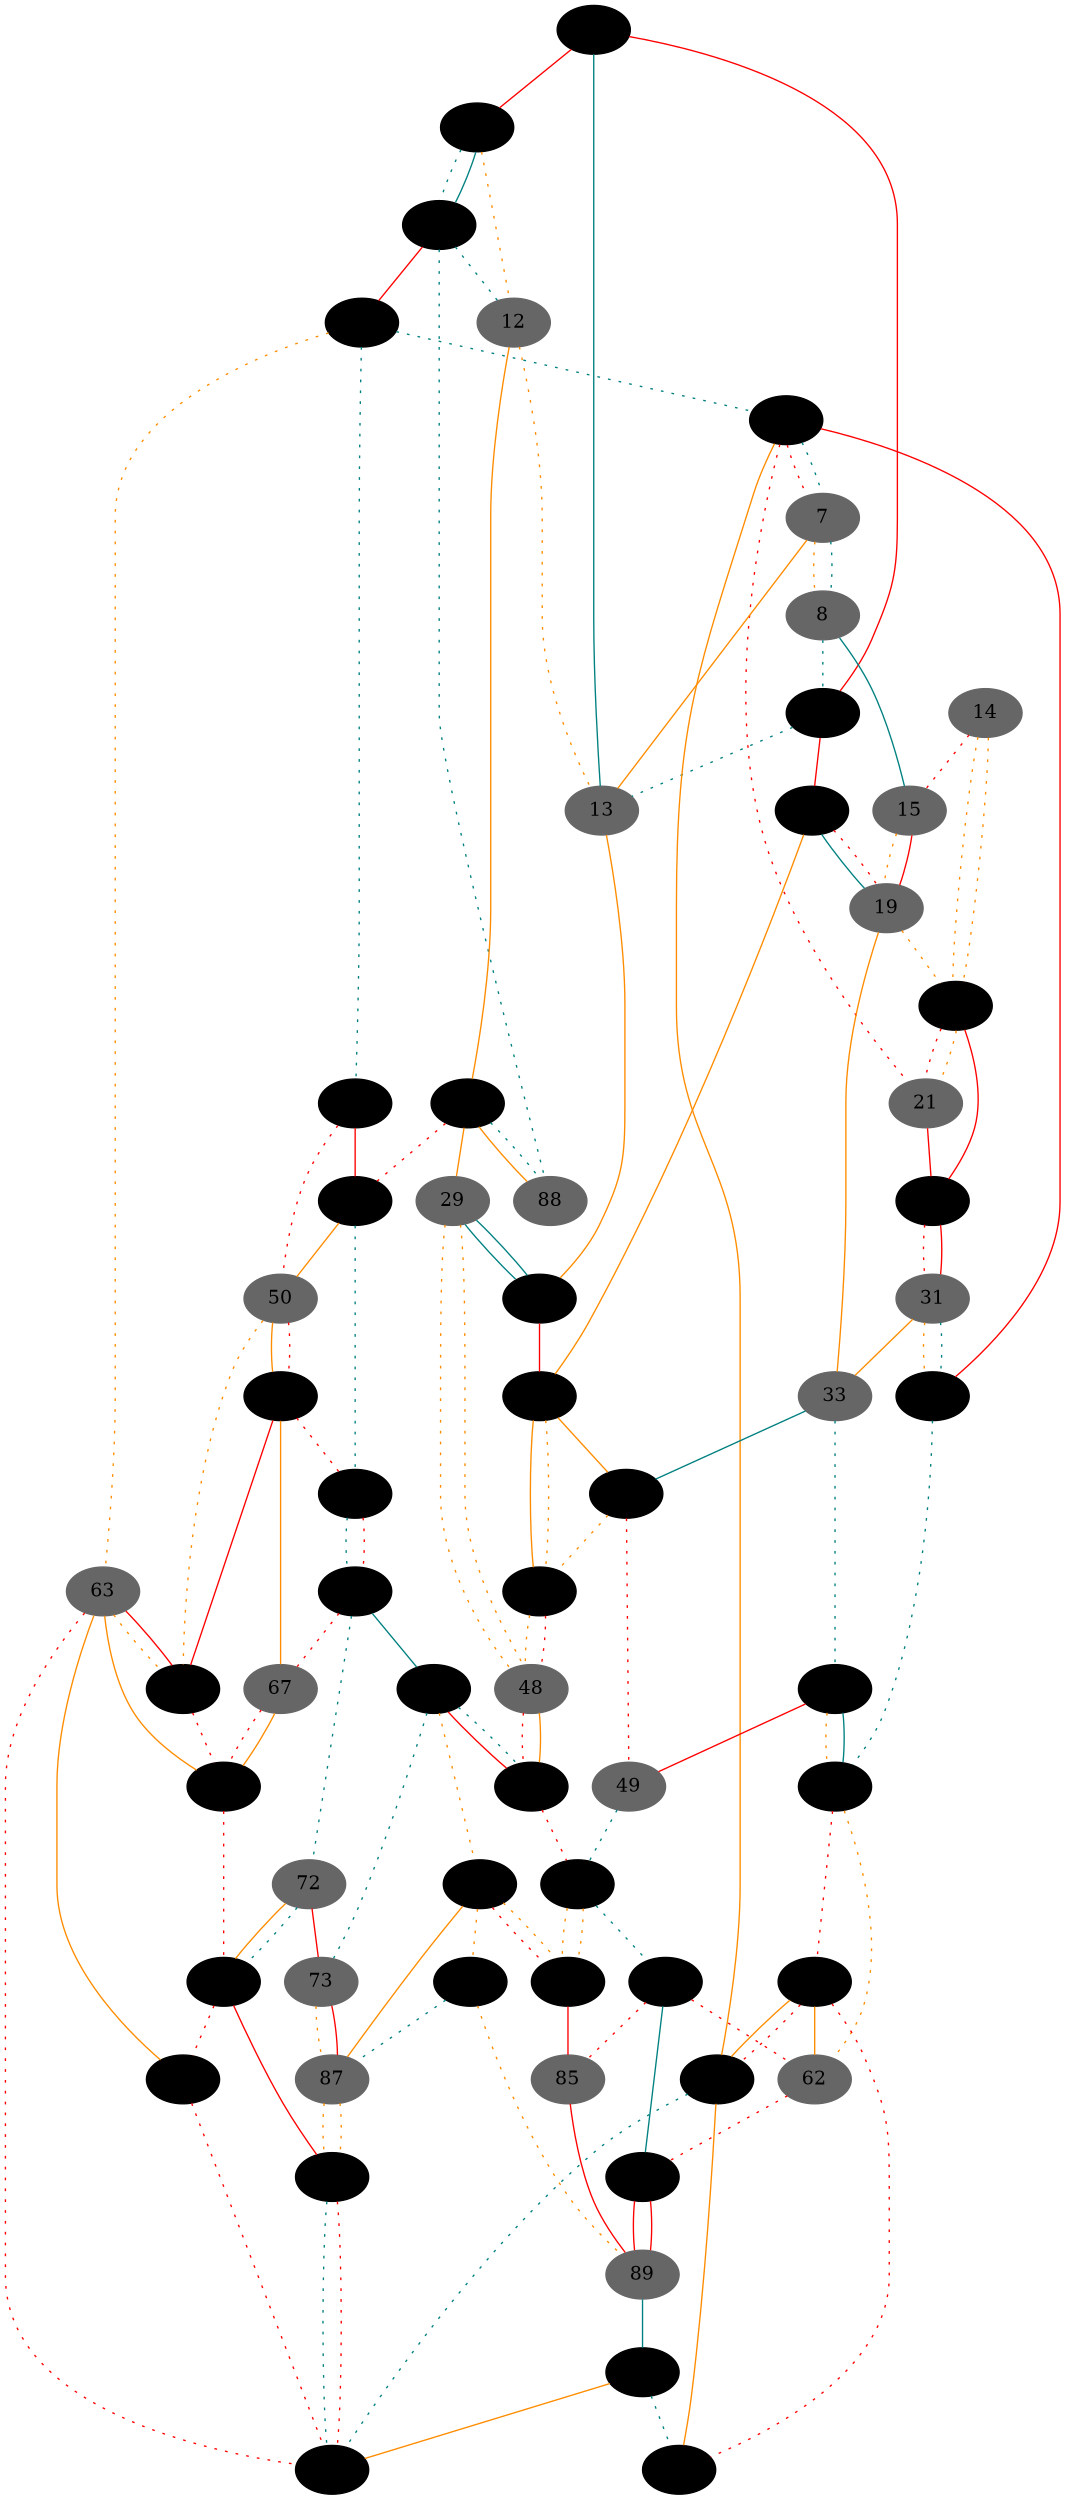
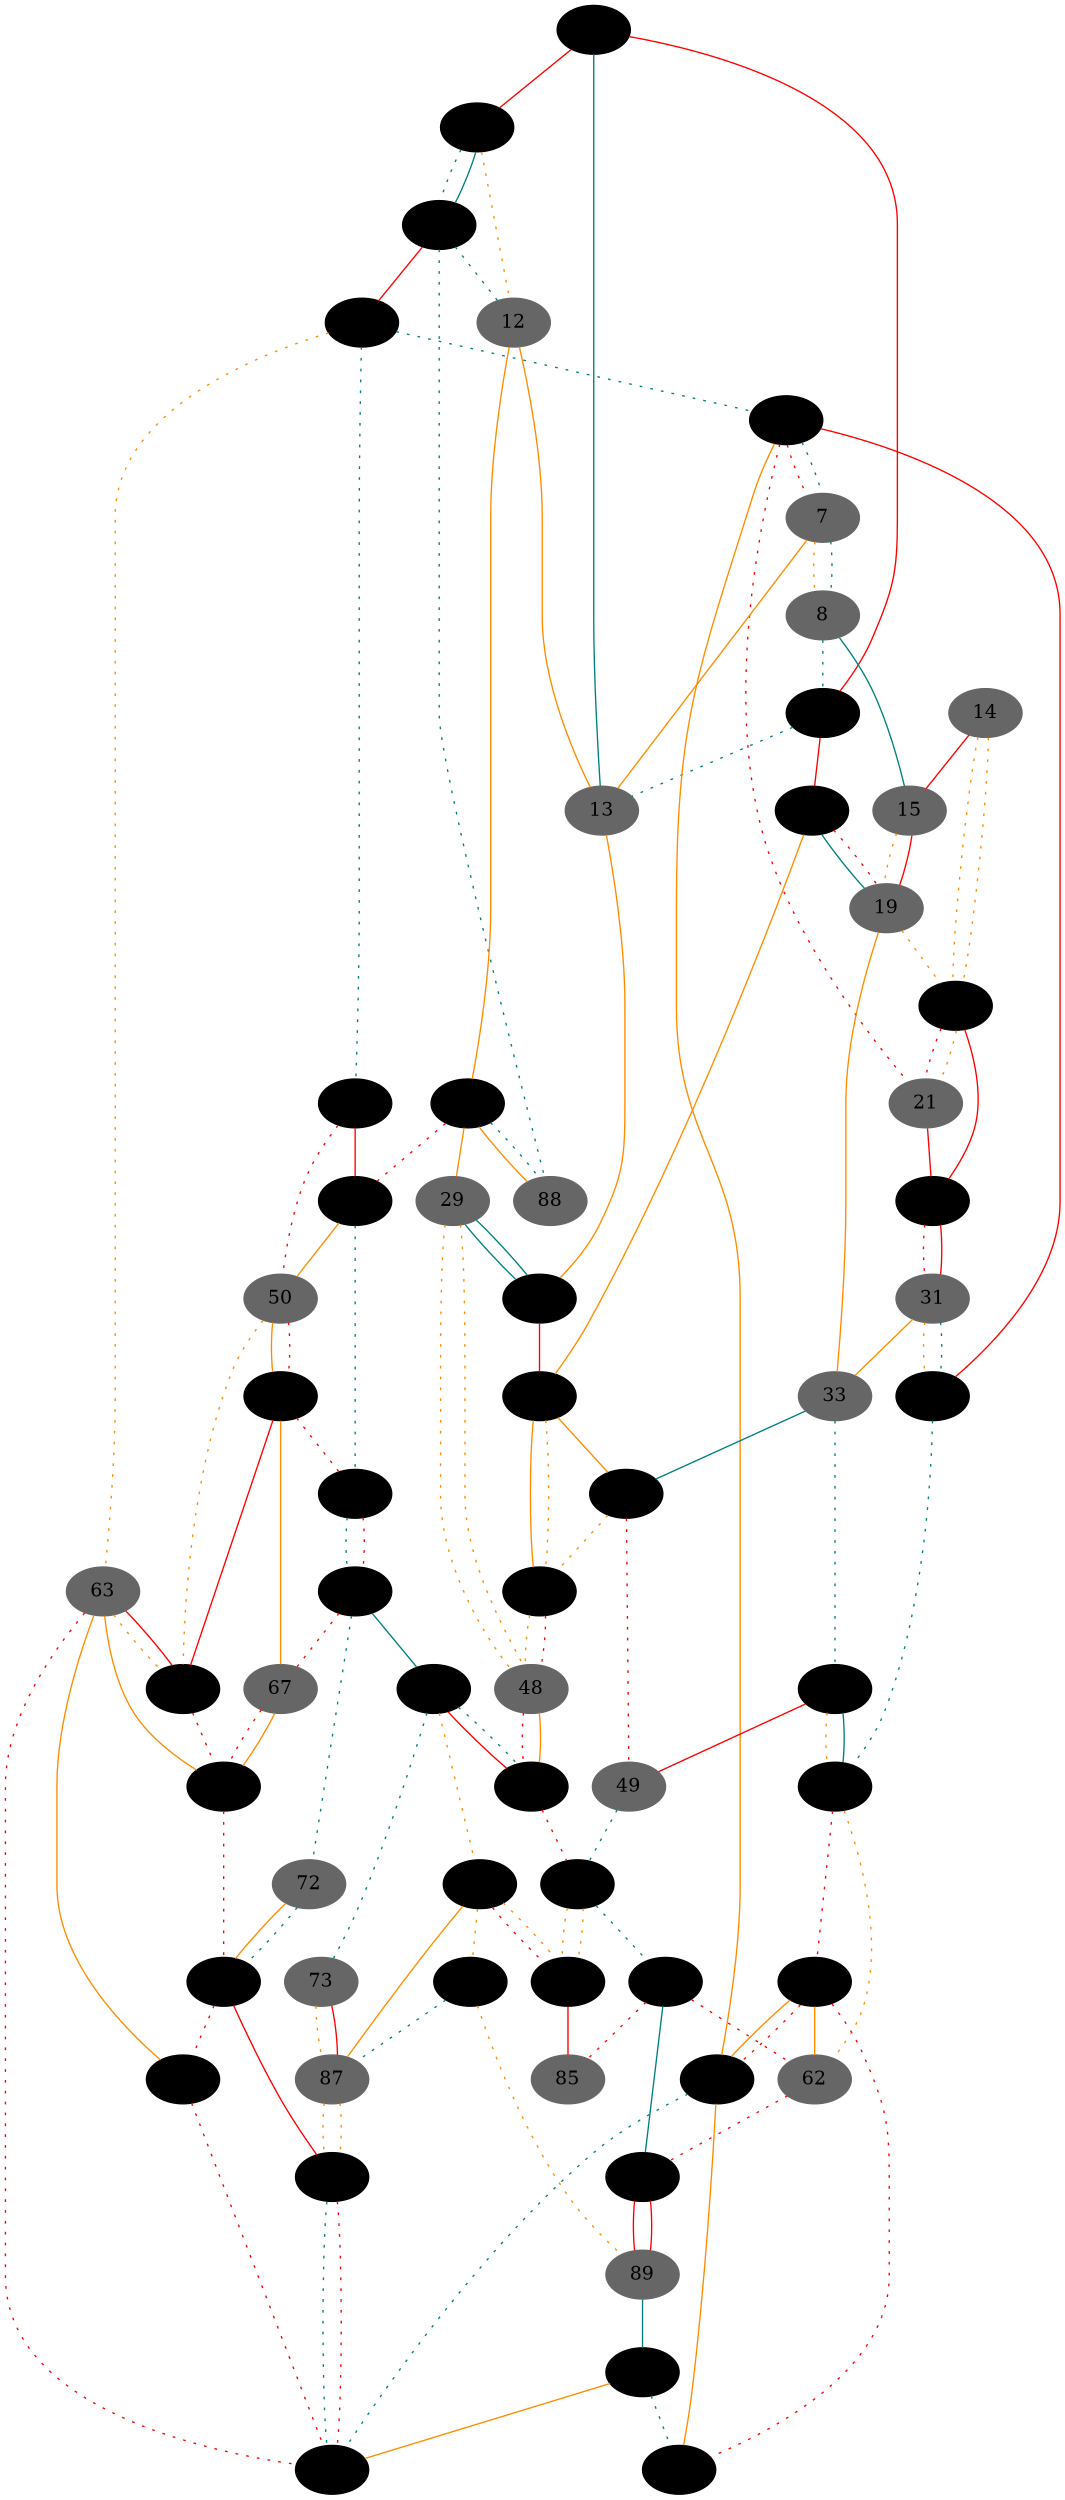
(542, 570) -> (542, 570)
(948, 762) -> (948, 762)
(315, 1933) -> none
(587, 2182) -> none
